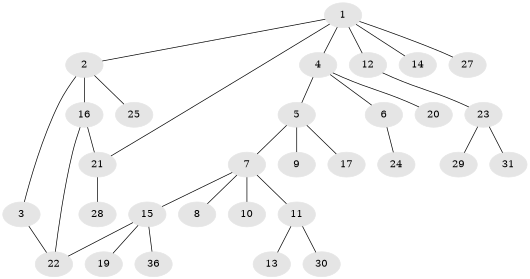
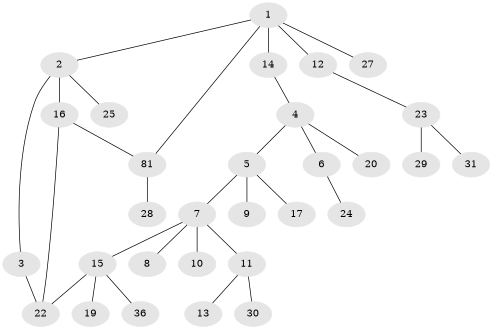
(331, 40) -> (282, 90)
(98, 165) -> (147, 165)
